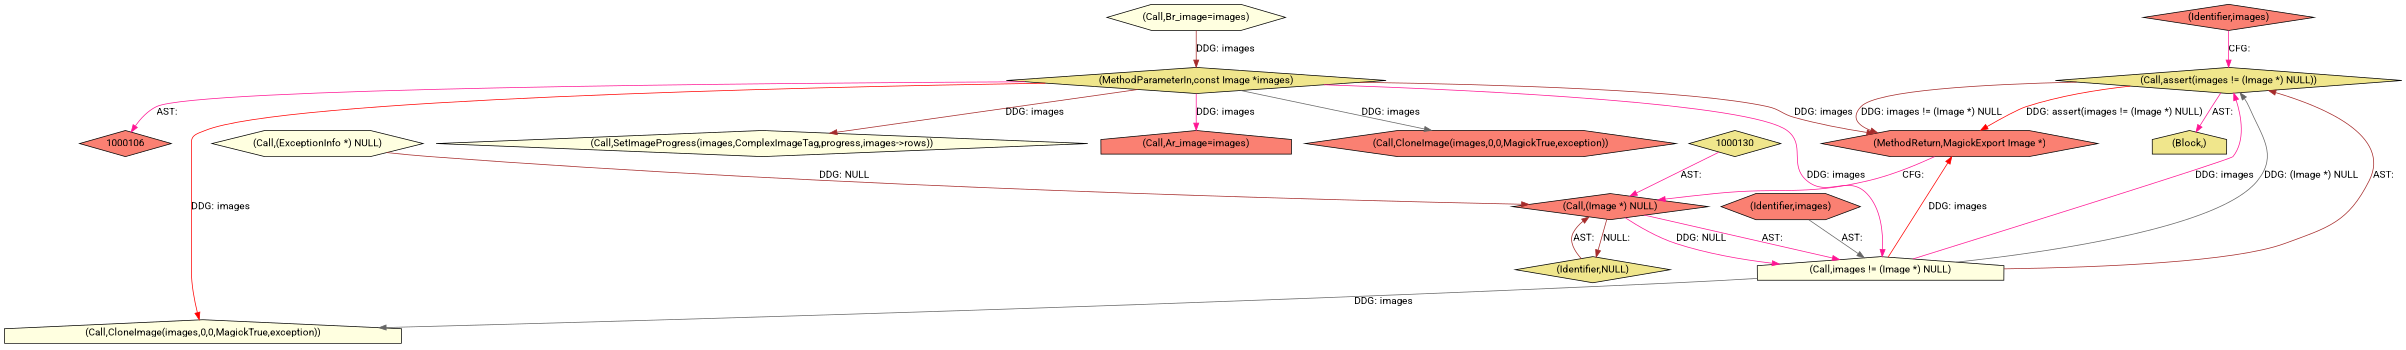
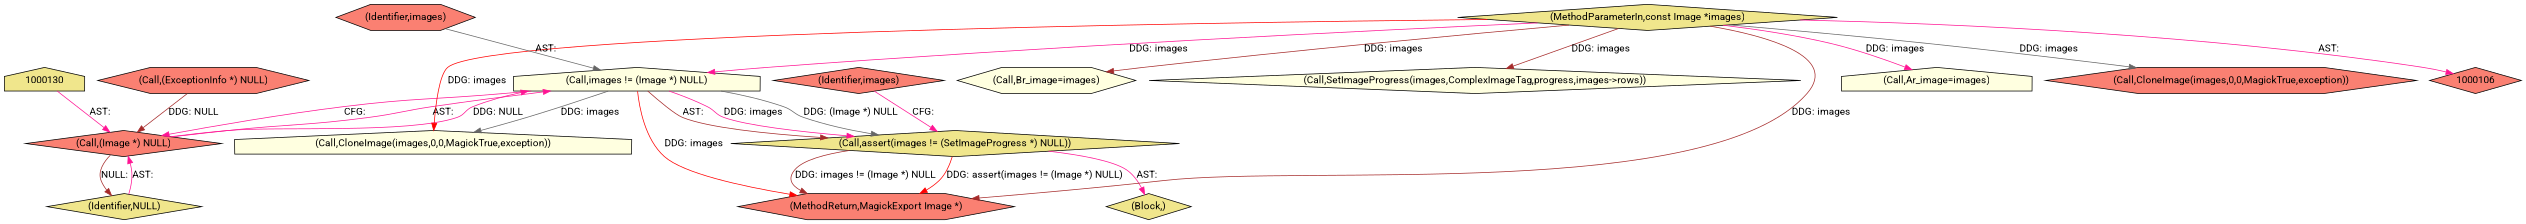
(1196, 45) -> (1341, 47)
(2229, 80) -> (955, 144)
(318, 144) -> (203, 80)
(1196, 144) -> (1937, 80)
(1735, 144) -> (45, 80)
(2190, 144) -> (1149, 207)
(1802, 190) -> (349, 106)
(1572, 239) -> (132, 179)
